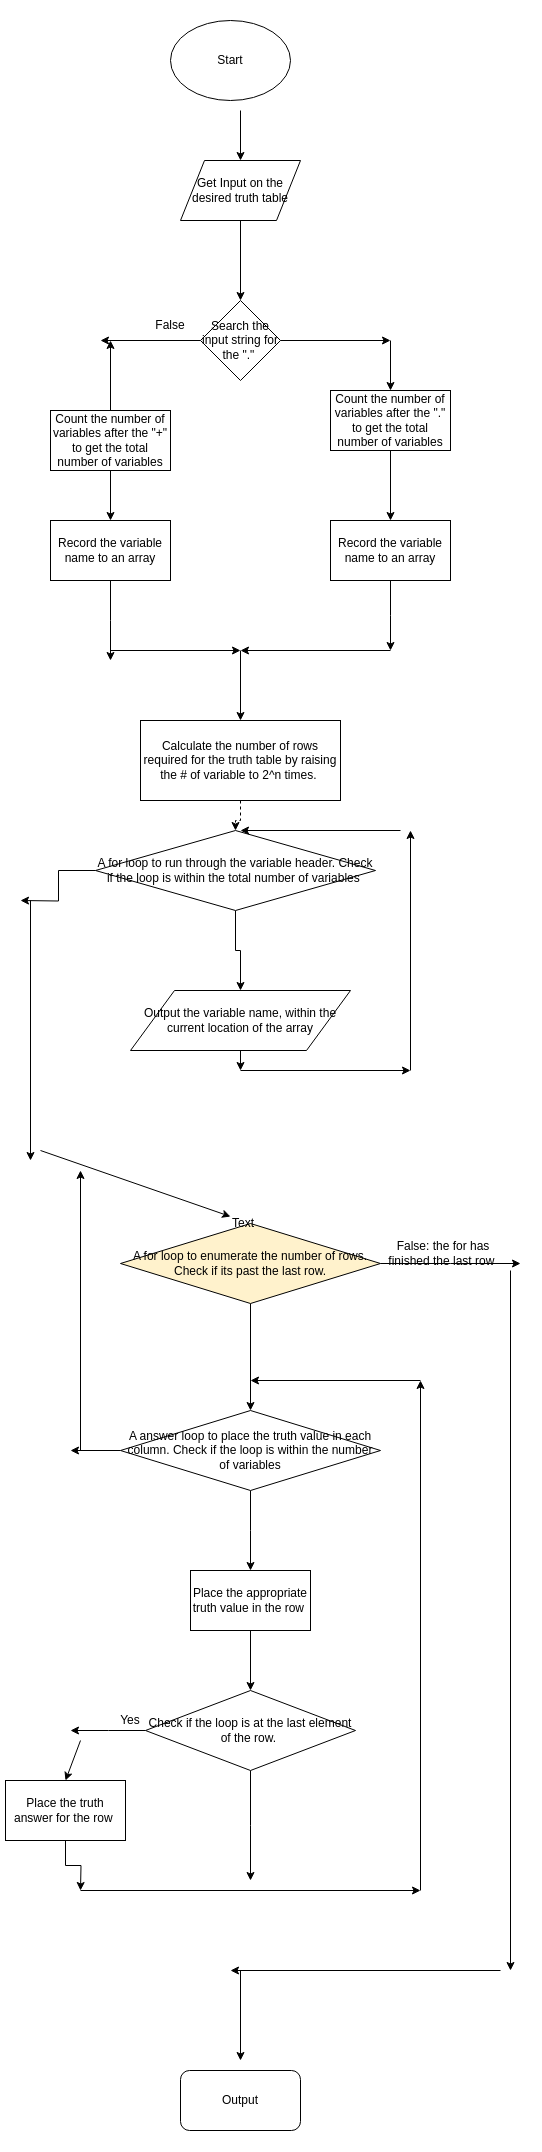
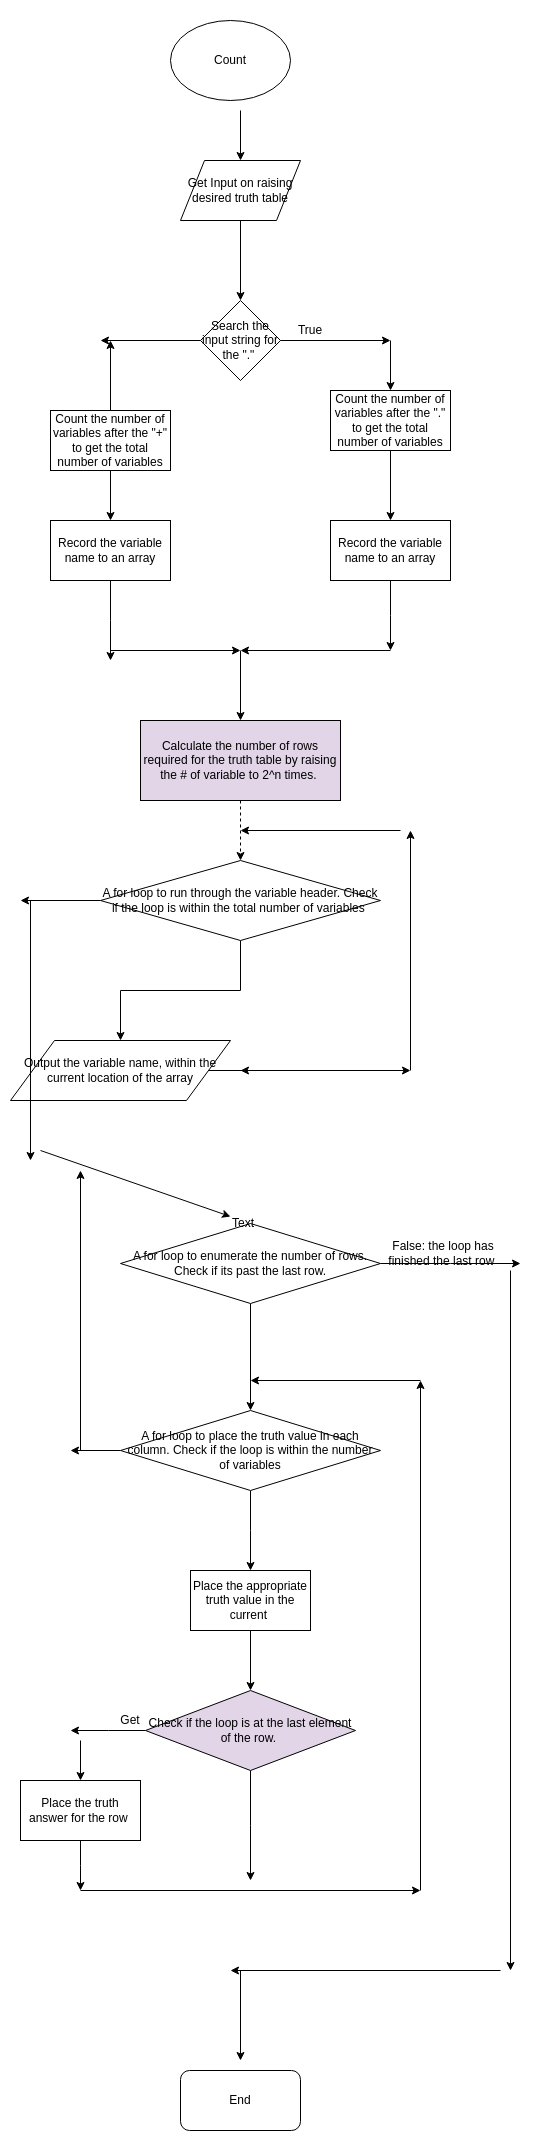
(231, 61) -> (231, 61)
(241, 191) -> (241, 191)
(171, 326) -> none
none -> (311, 331)
(241, 761) -> (241, 761)
(236, 871) -> (241, 901)
(241, 1021) -> (121, 1071)
(444, 1254) -> (444, 1254)
(251, 1264) -> (251, 1264)
(251, 1451) -> (251, 1451)
(251, 1601) -> (251, 1601)
(131, 1721) -> (131, 1721)
(251, 1731) -> (251, 1731)
(66, 1811) -> (81, 1811)
(241, 2101) -> (241, 2101)
